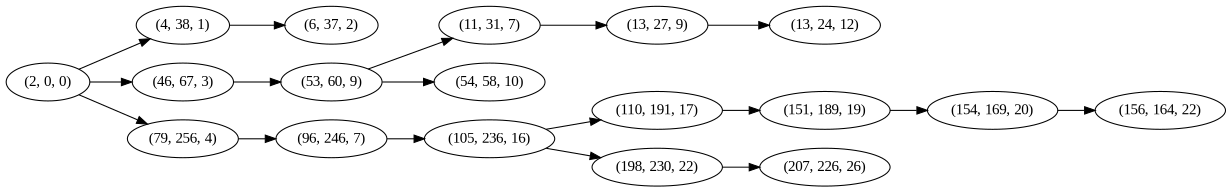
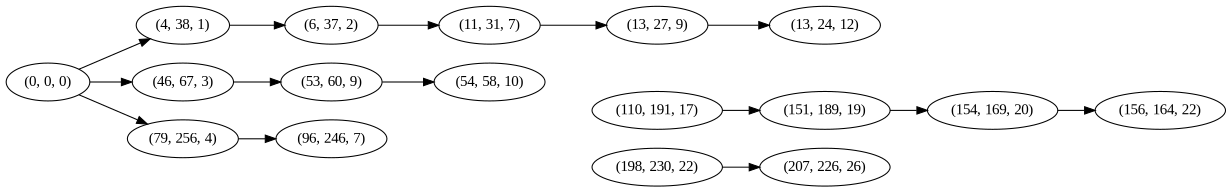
(405, 55) -> (403, 25)
(48, 82) -> (48, 82)
(490, 139) -> none
